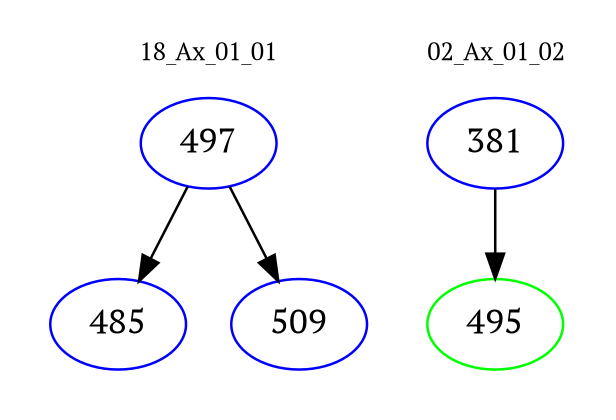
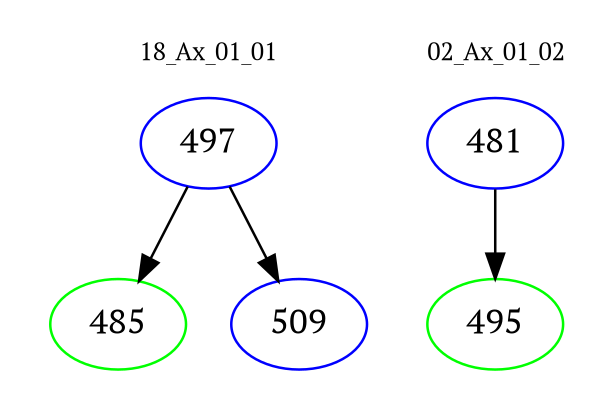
(495, 143) -> (495, 143)
(118, 324) -> (118, 324)
